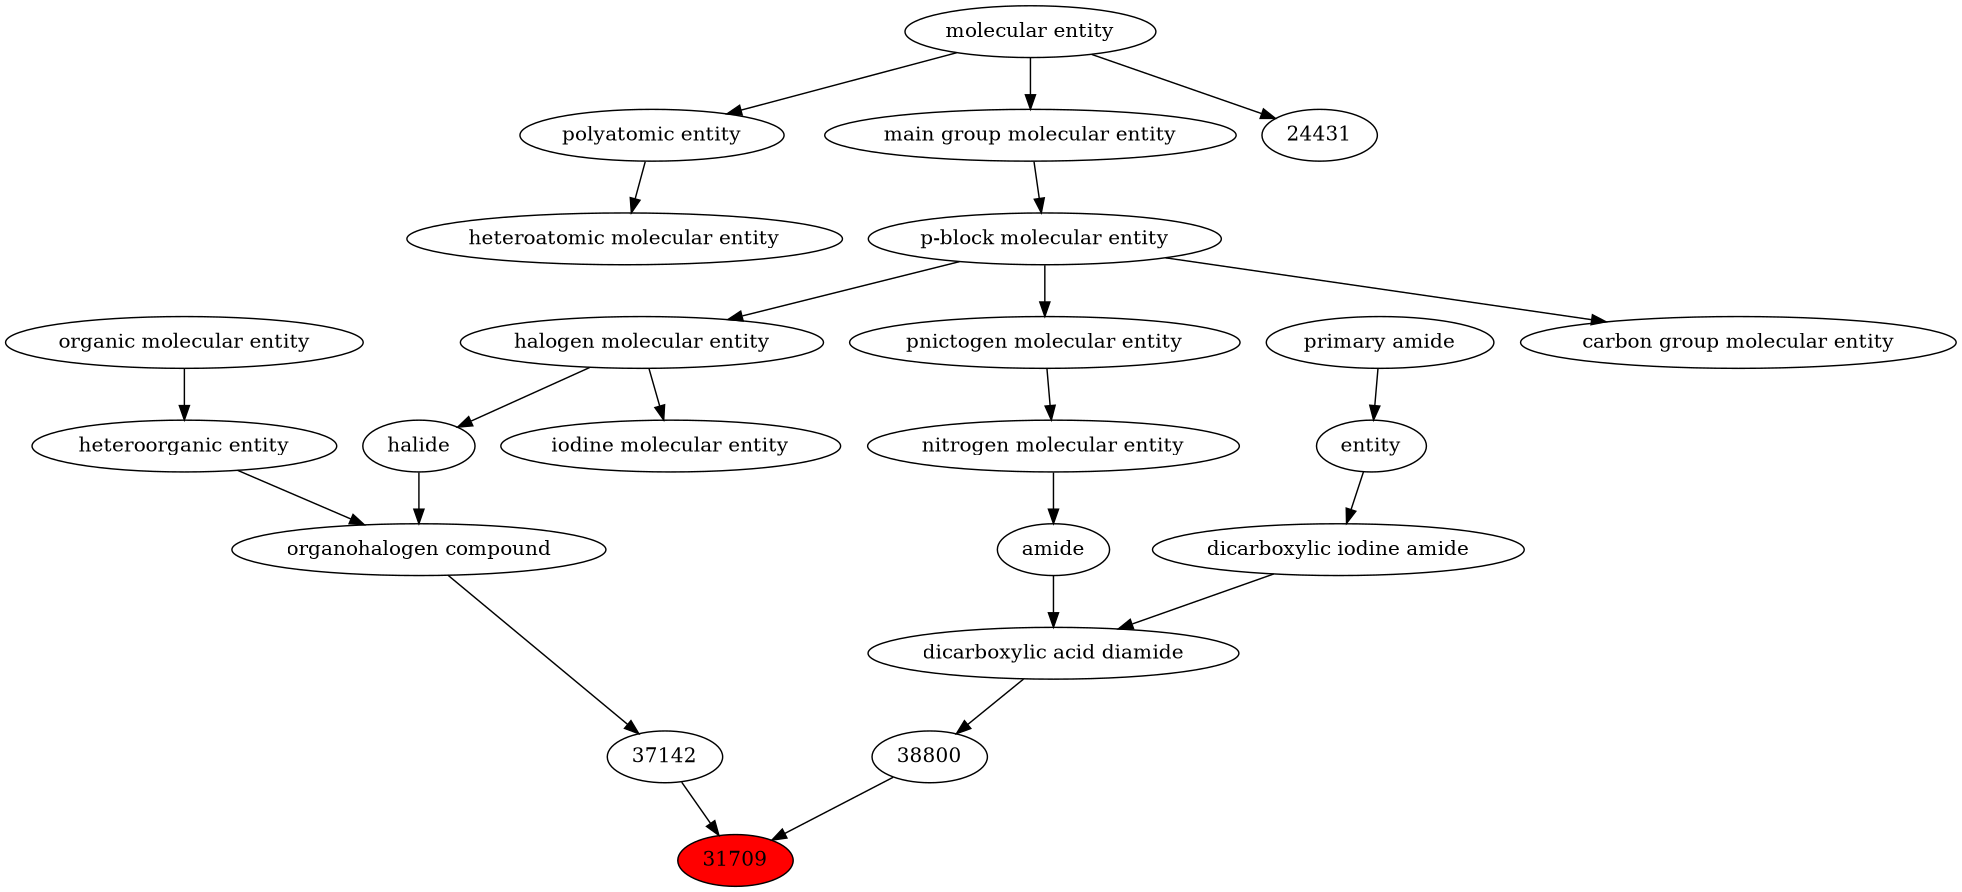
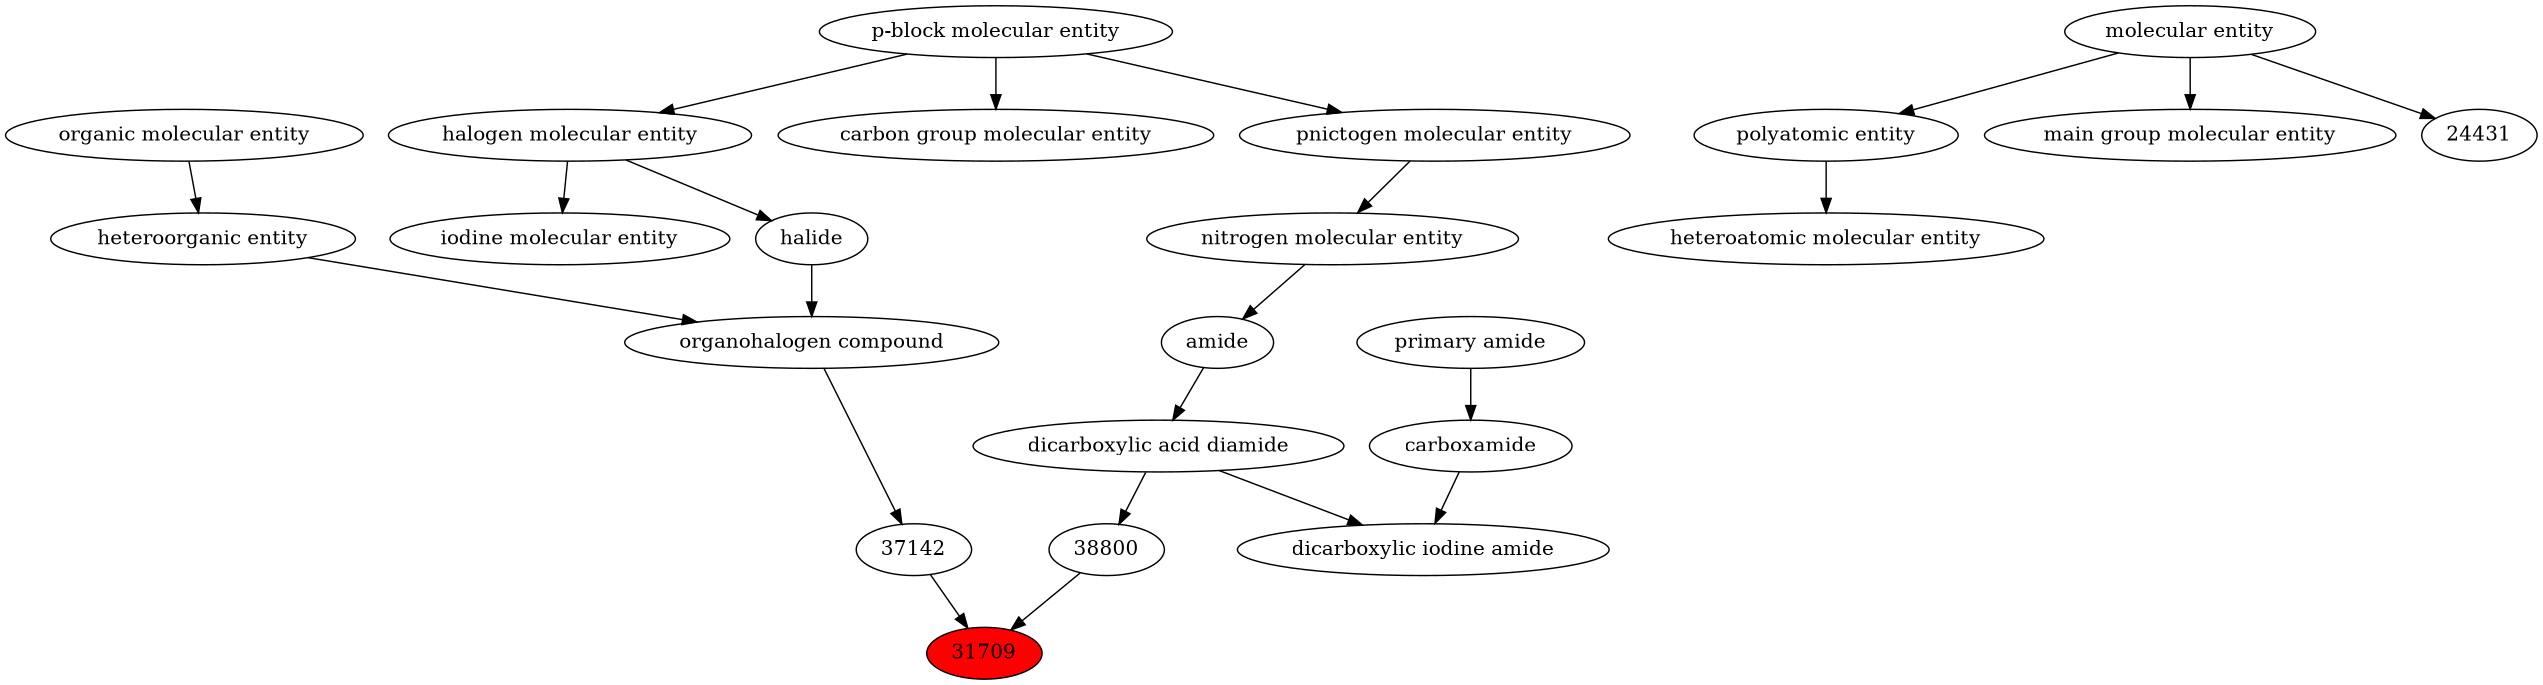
(1037, 180) -> none
(1371, 446) -> (1471, 446)
(1203, 599) -> (1284, 495)
